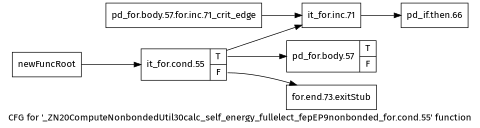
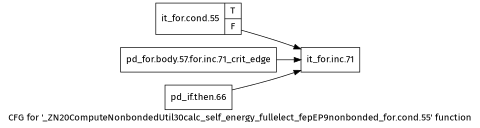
(377, 15) -> (263, 82)
(331, 56) -> none
(47, 65) -> none
(331, 97) -> none
